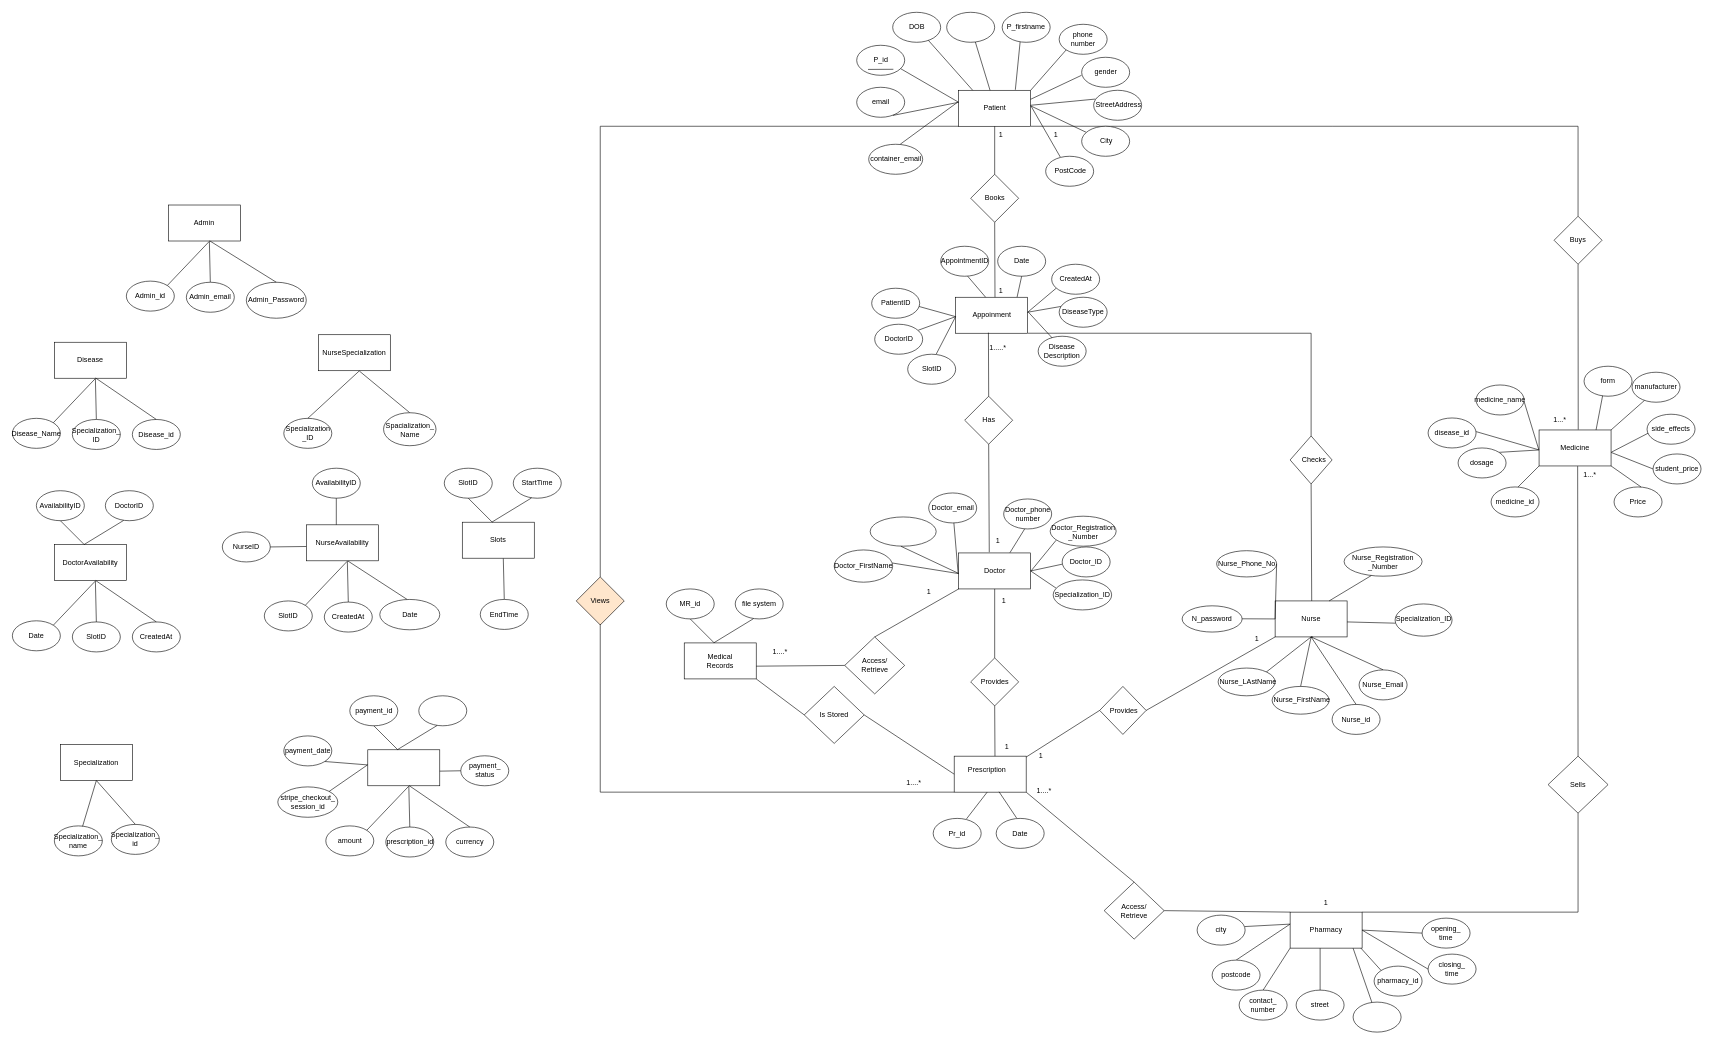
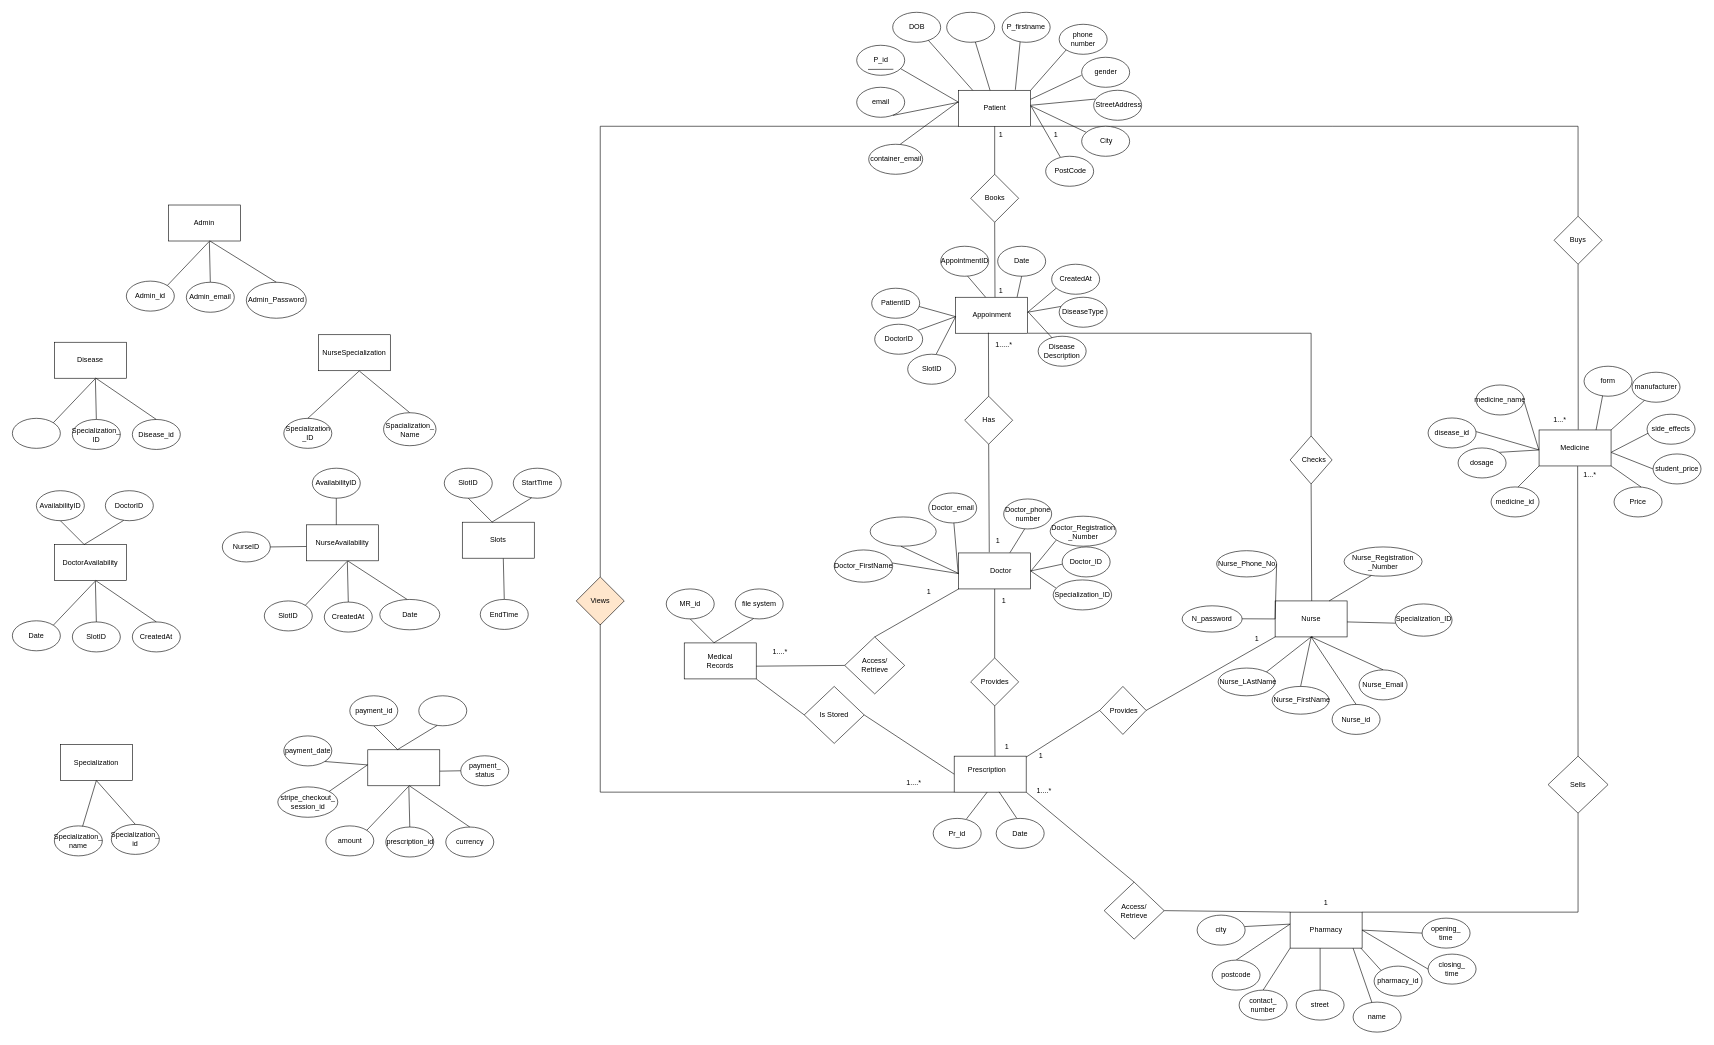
(998, 348) -> (1004, 345)
(36, 433) -> none
(995, 571) -> (1001, 571)
none -> (1377, 1017)
